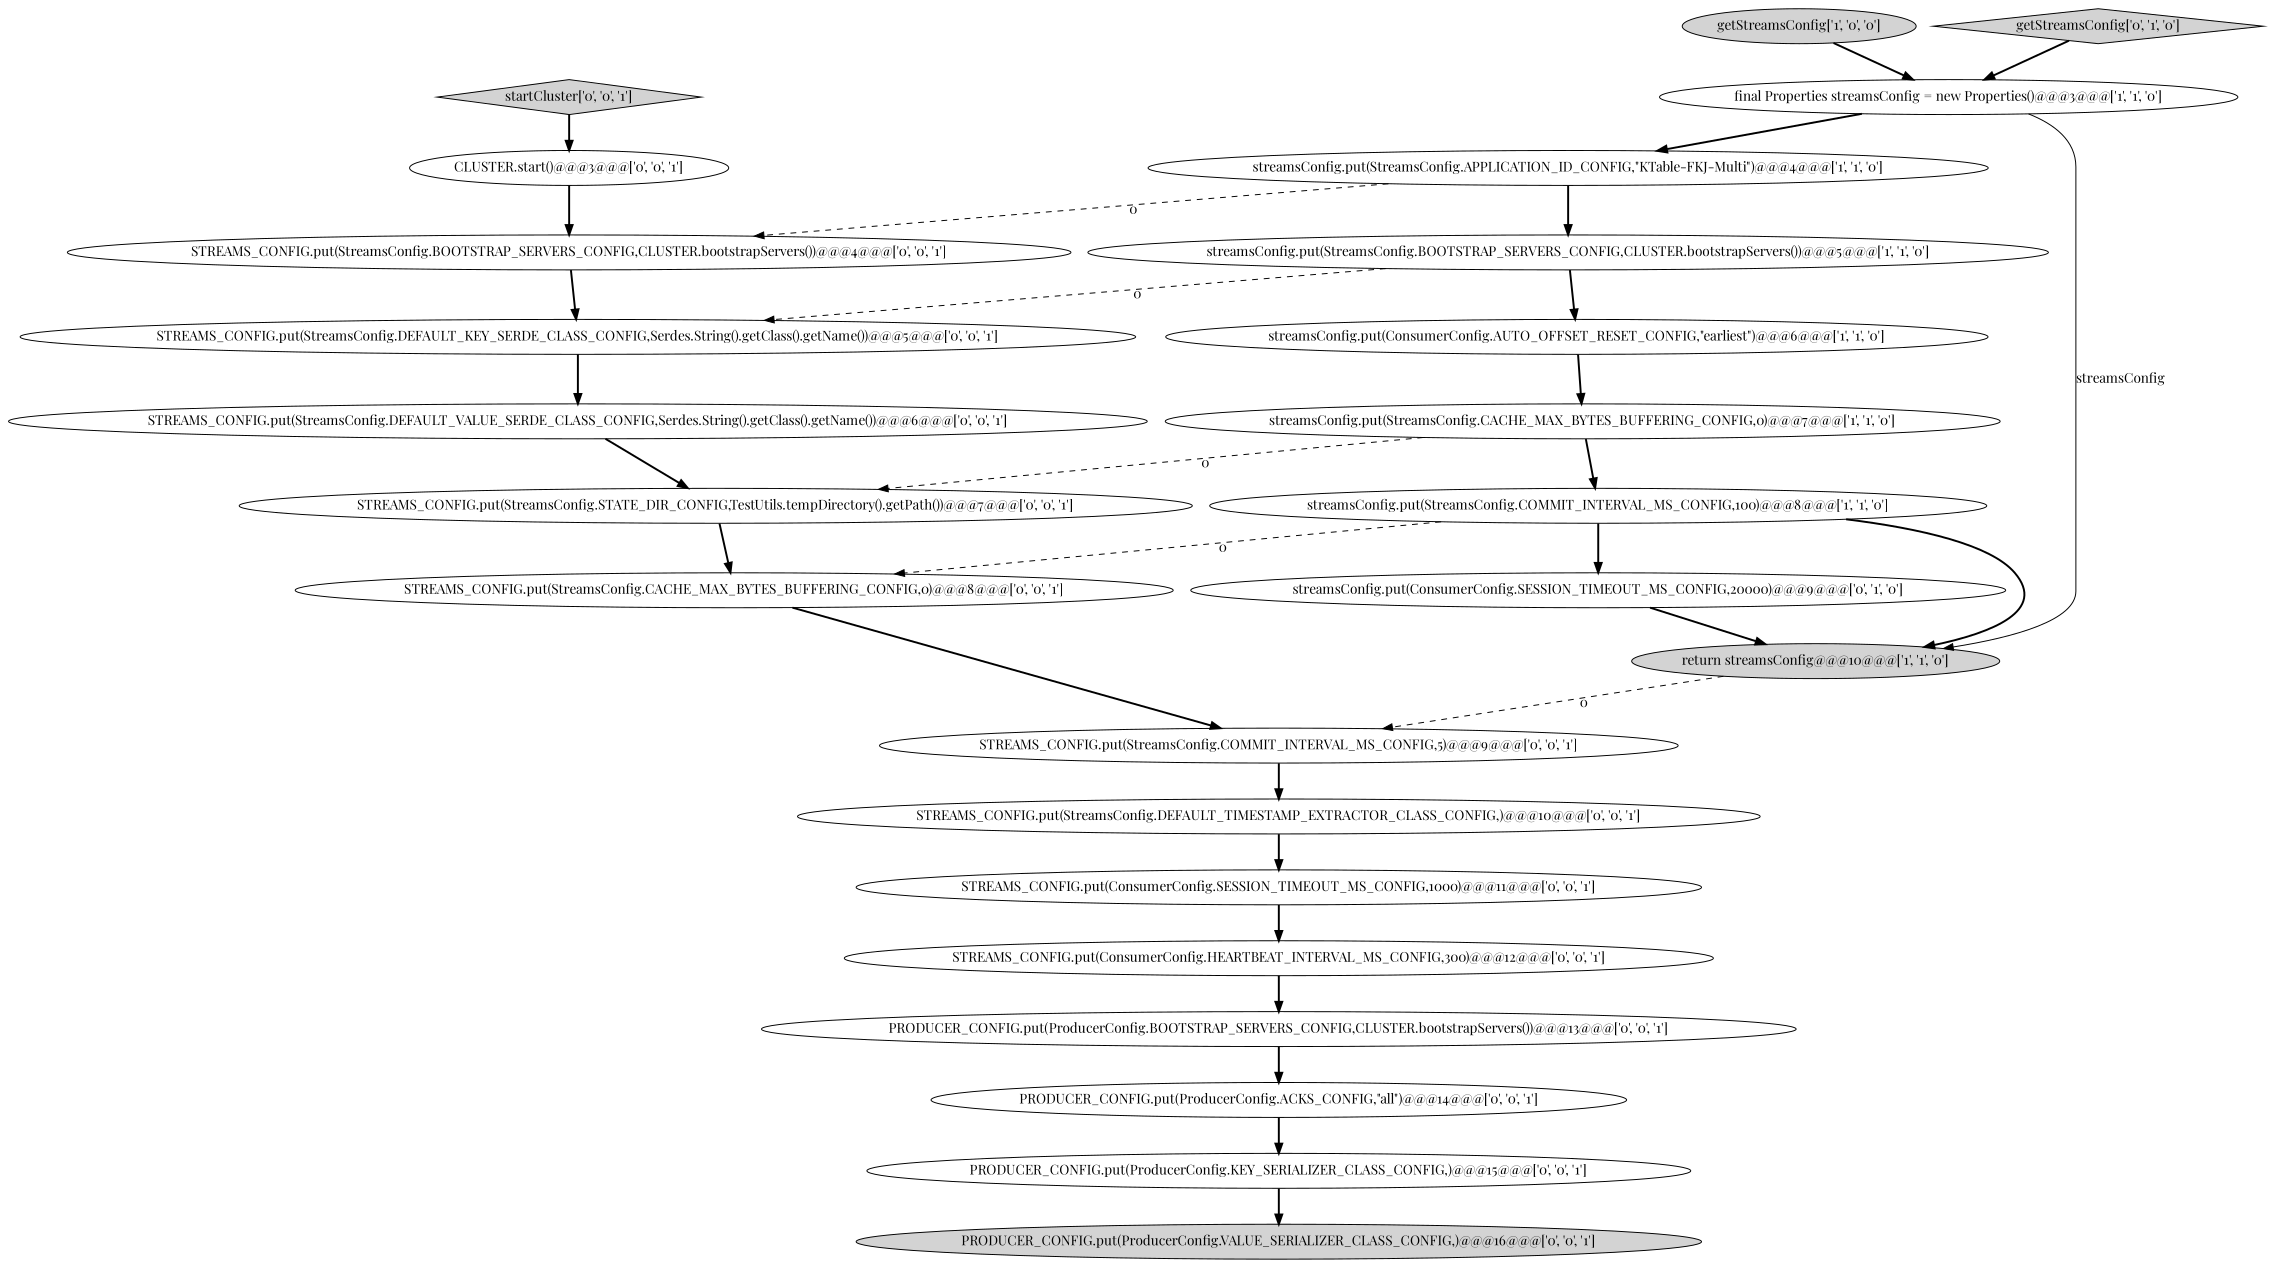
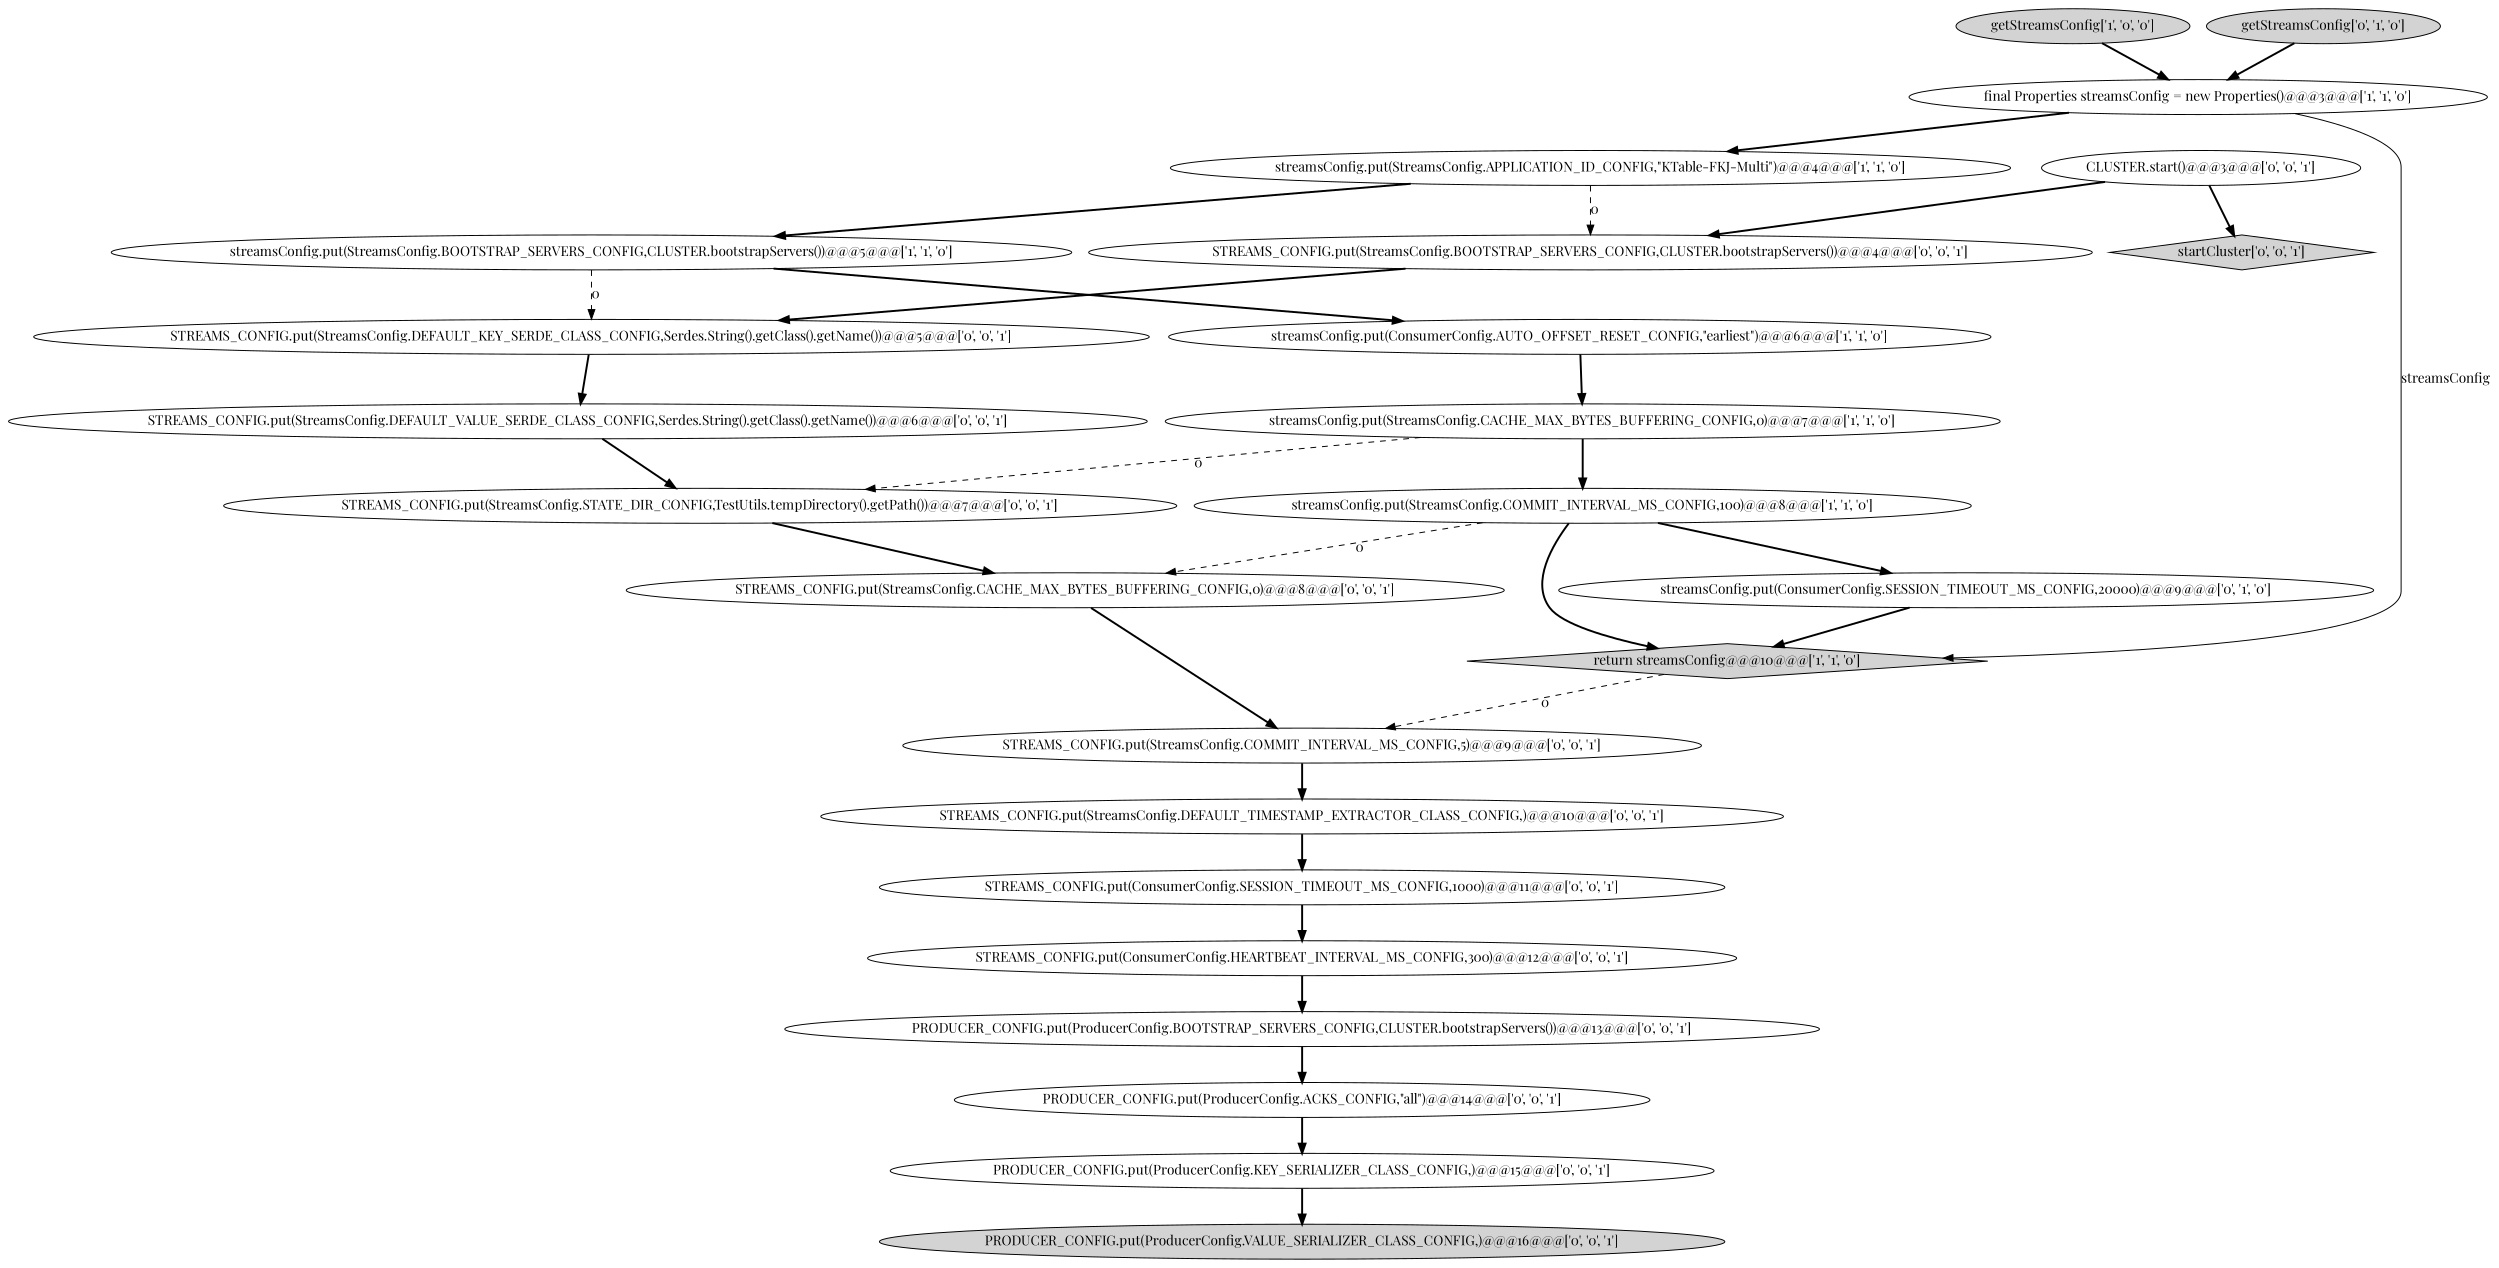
(2098, 26) -> (2323, 26)
(569, 128) -> (2220, 206)
(1816, 661) -> (1727, 661)
